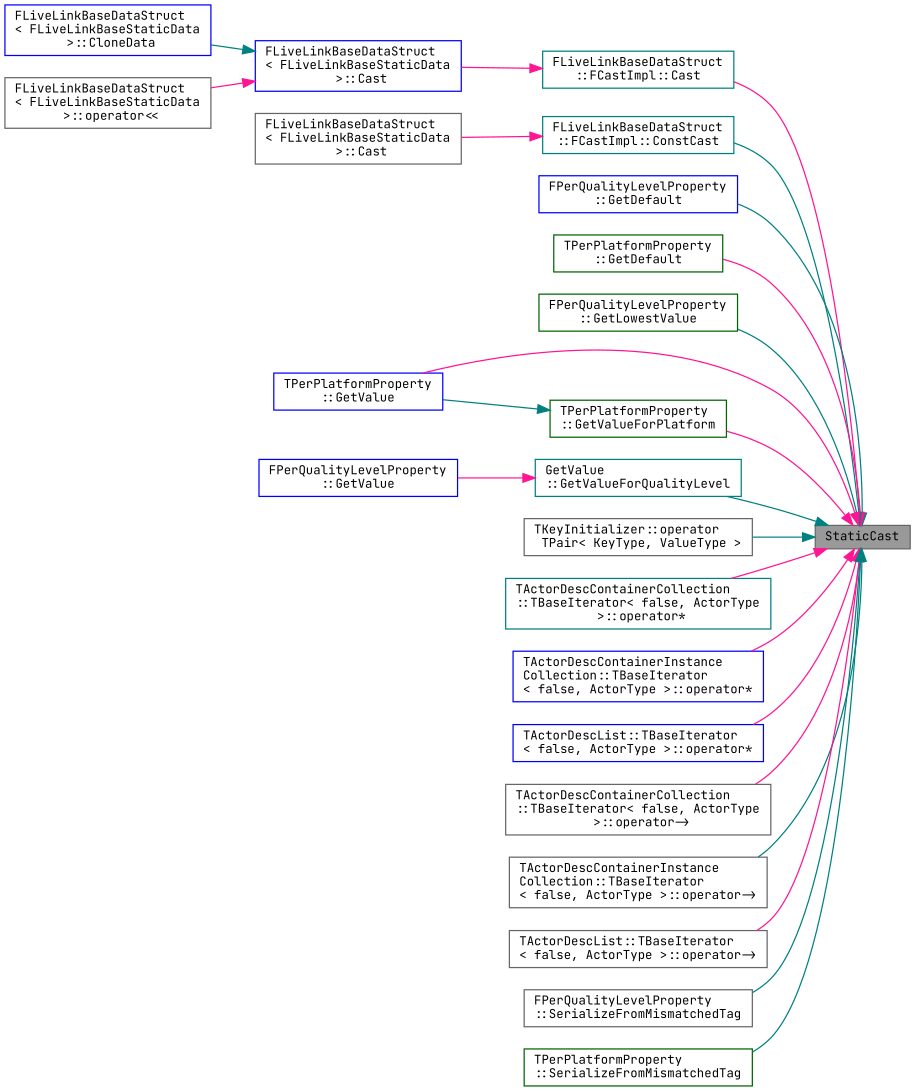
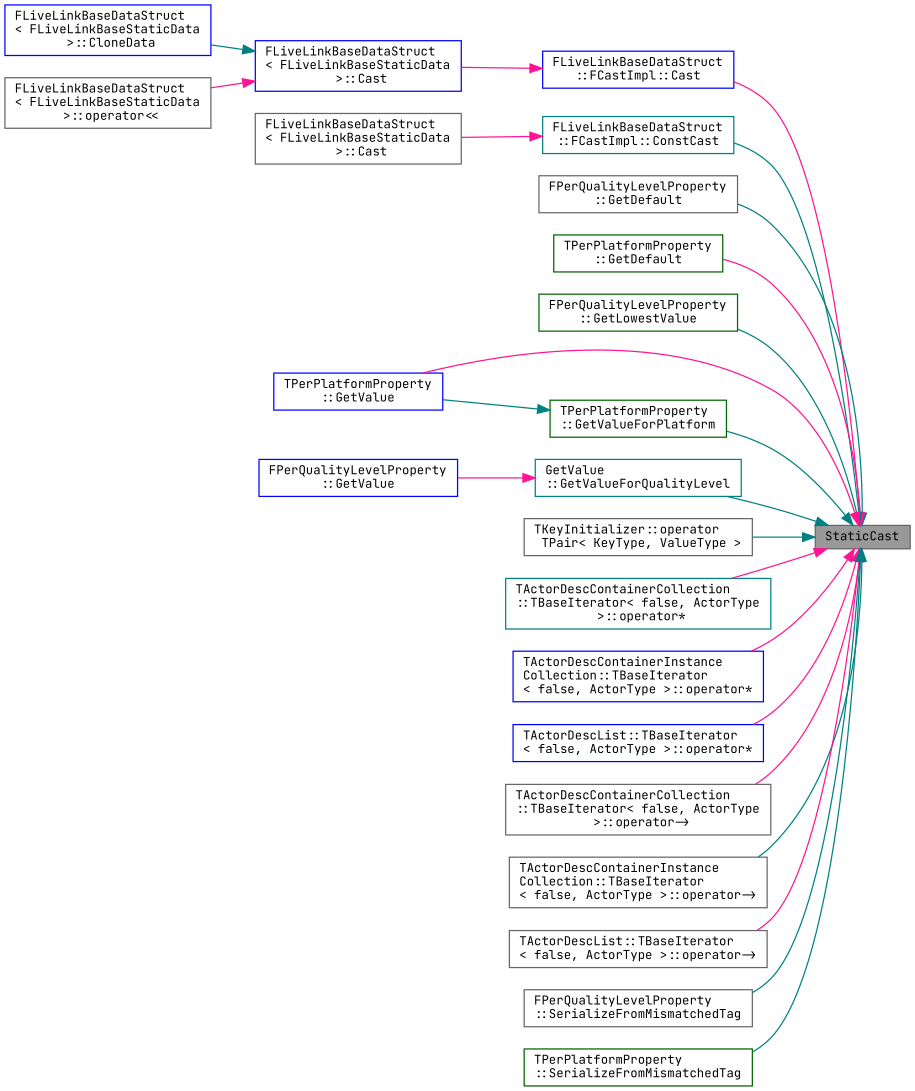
(638, 70) -> (638, 70)
(638, 194) -> (638, 194)
(793, 463) -> (793, 463)
